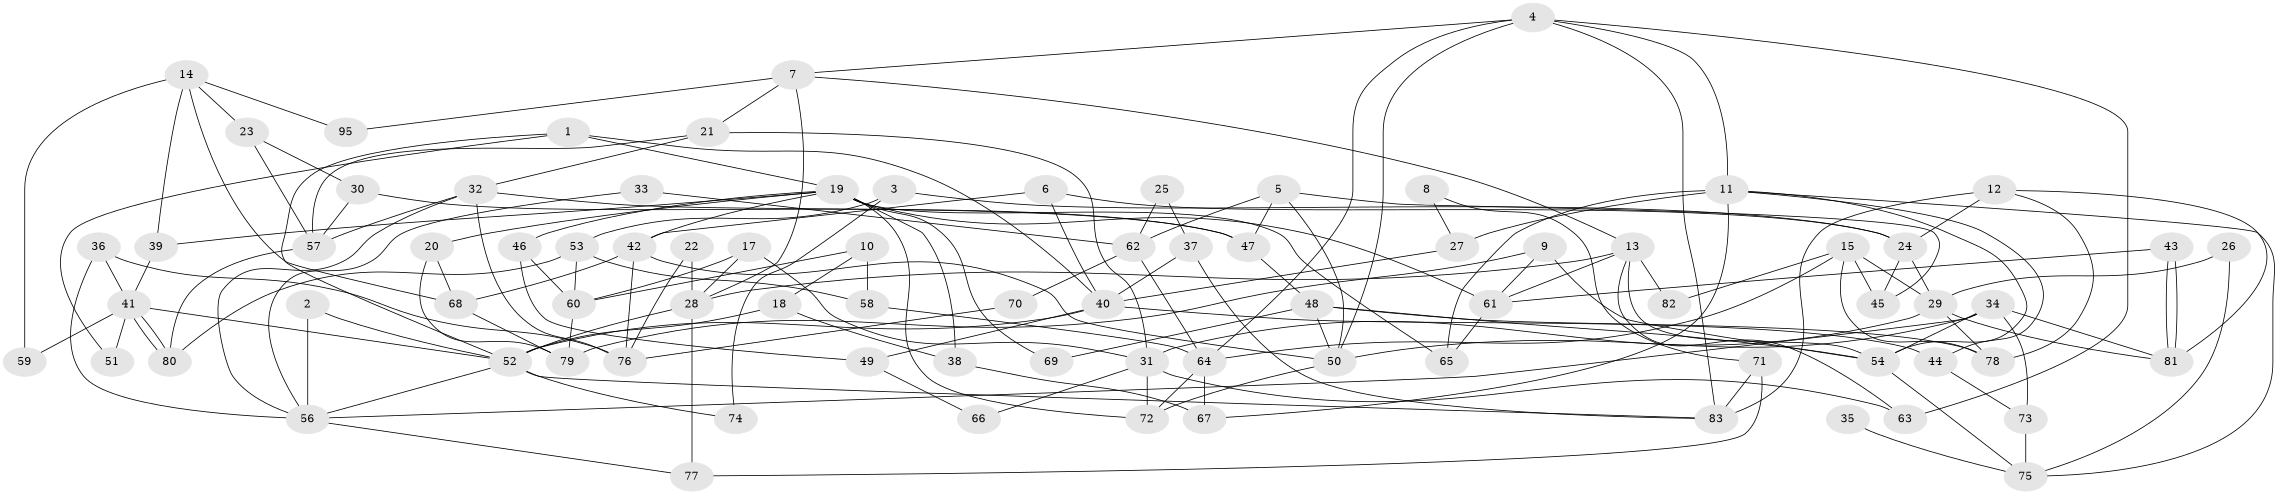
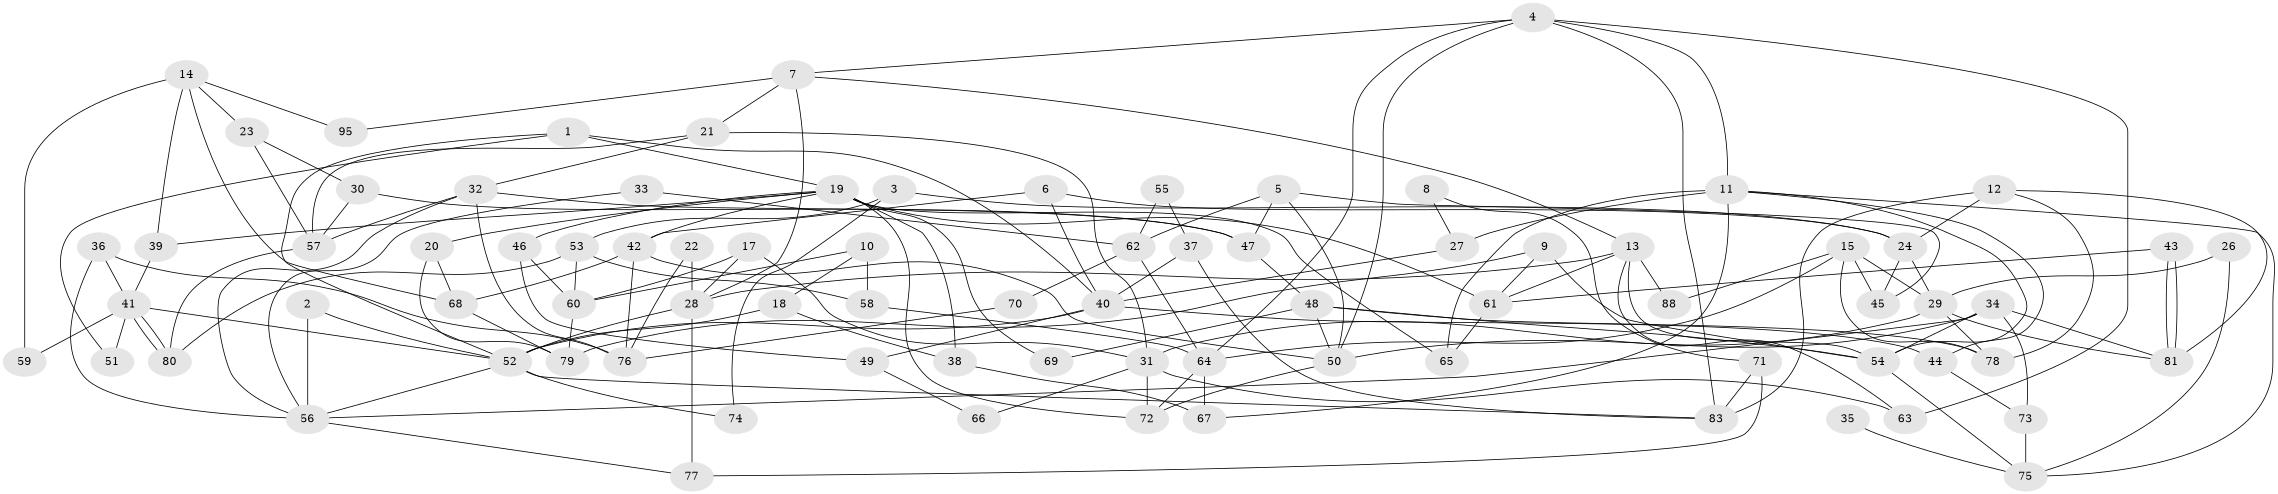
(1162, 190) -> (1162, 190)
(1669, 305) -> (1669, 305)
